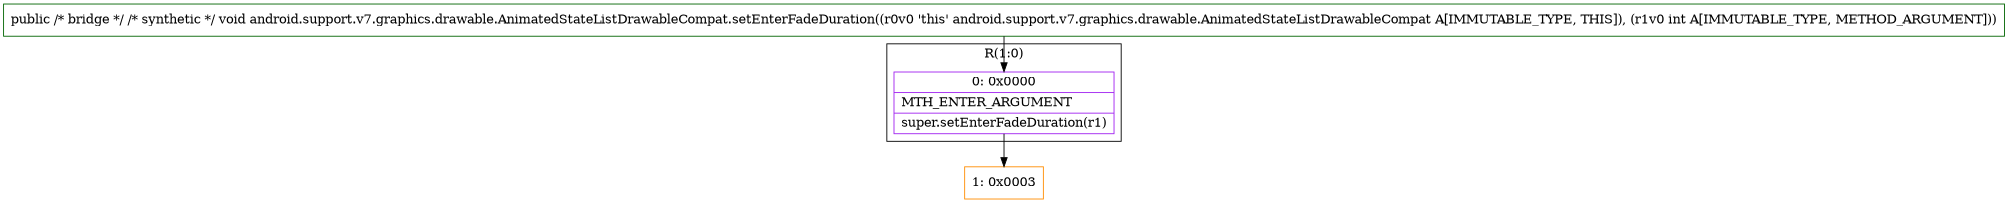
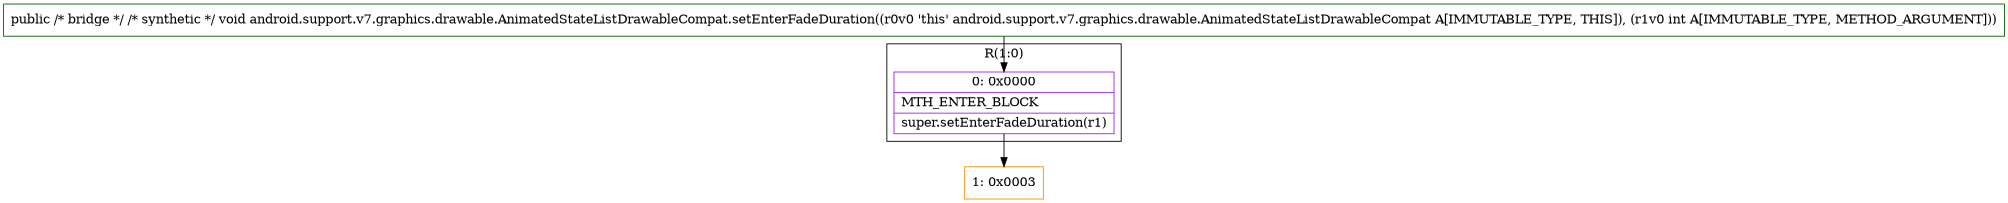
(987, 102) -> (970, 102)
